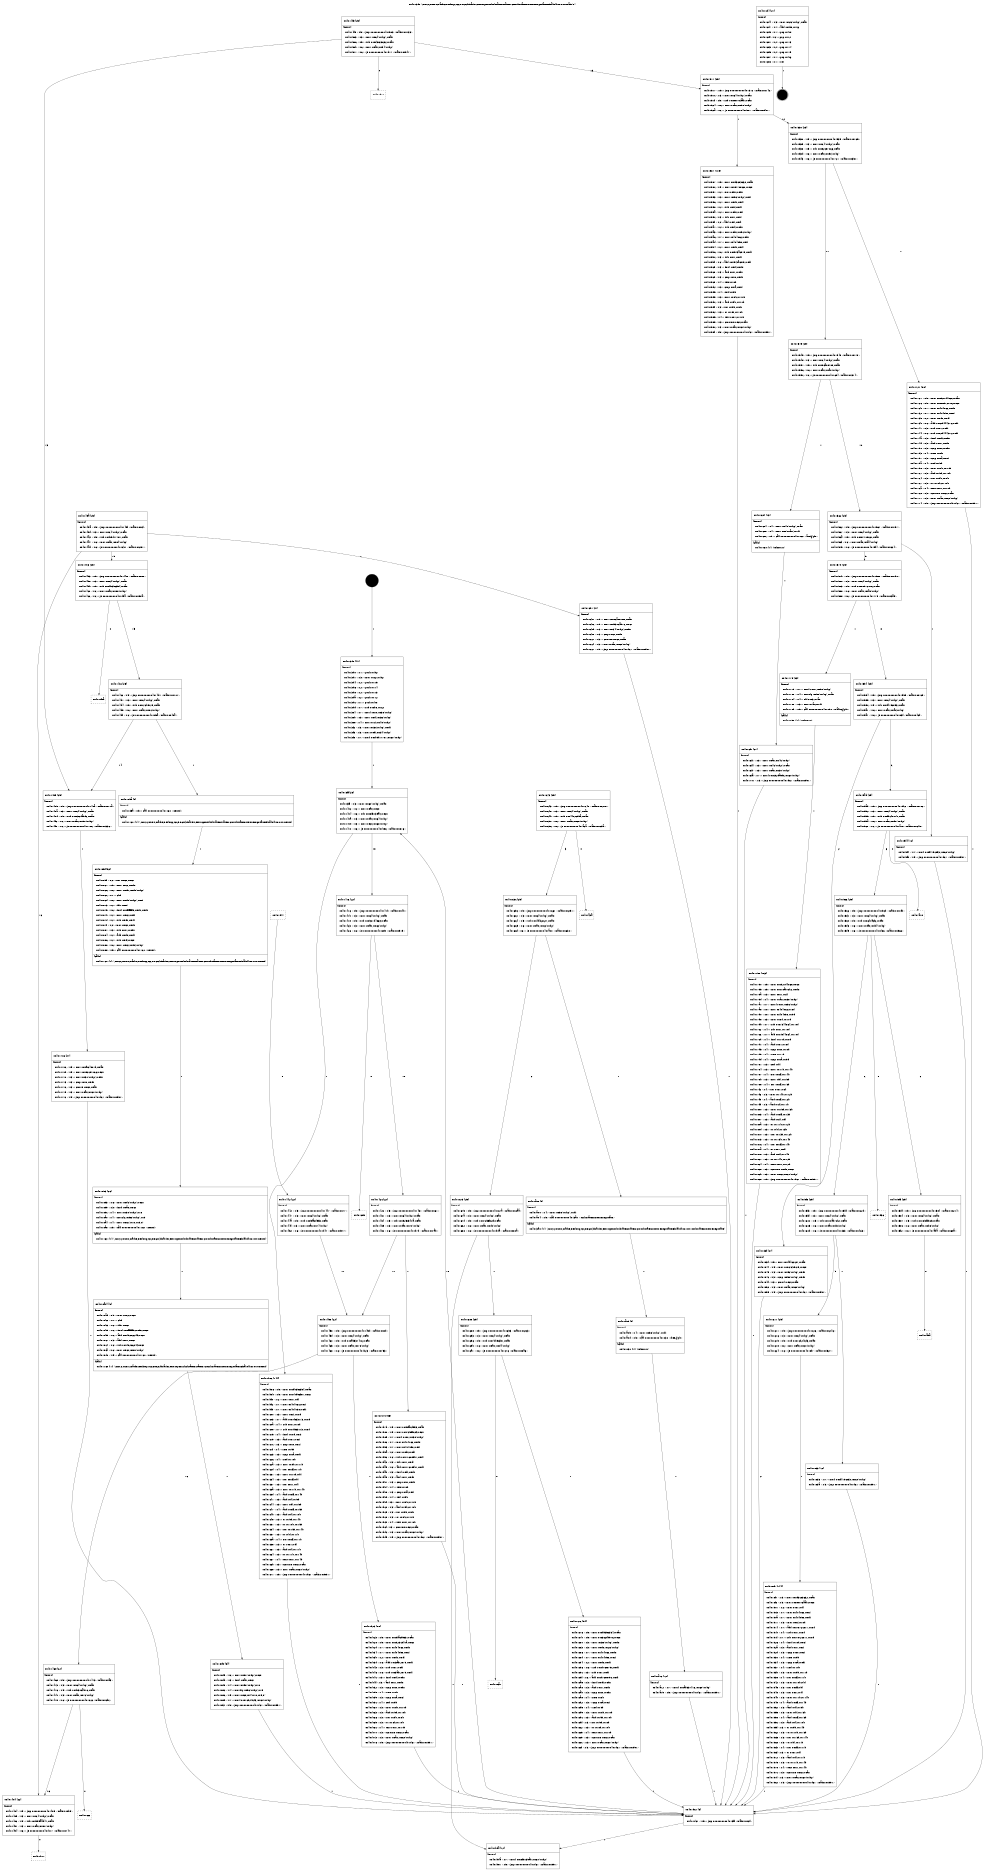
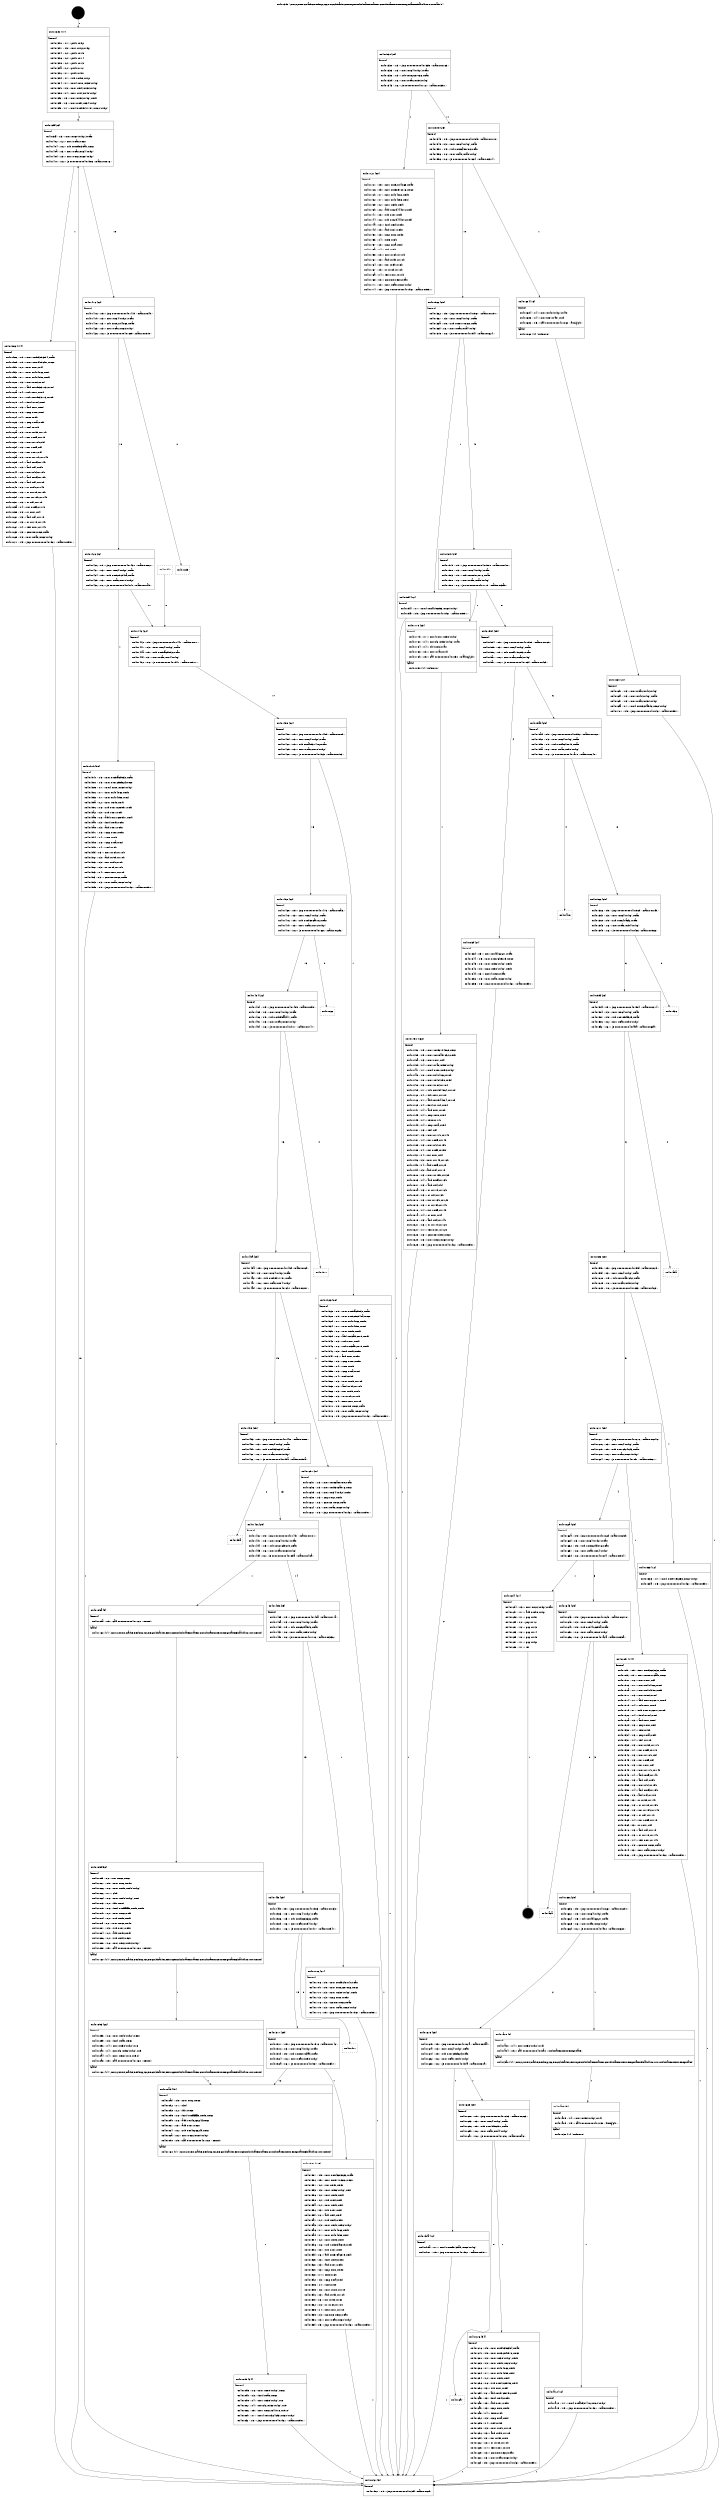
(780, 119) -> (281, 2076)
(45, 291) -> (303, 1767)
(851, 1064) -> (624, 1141)
(39, 1168) -> (278, 1141)
(380, 1274) -> (141, 608)
none -> (593, 1540)
(622, 1836) -> (441, 2367)
